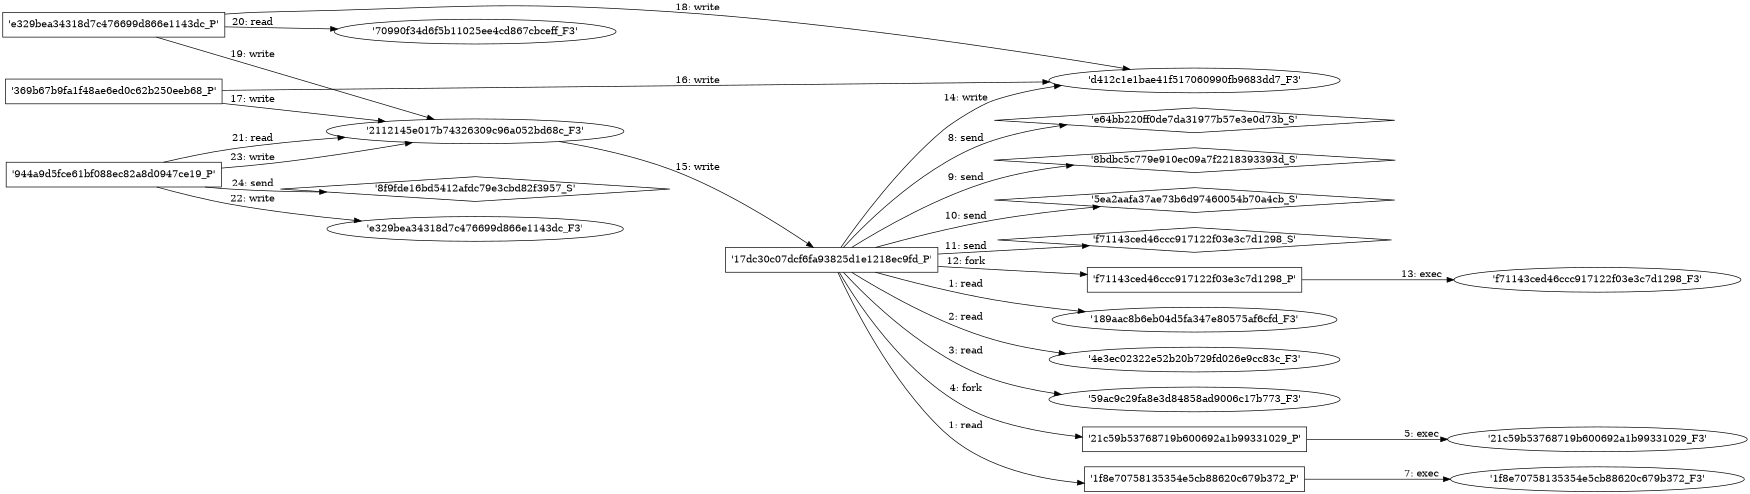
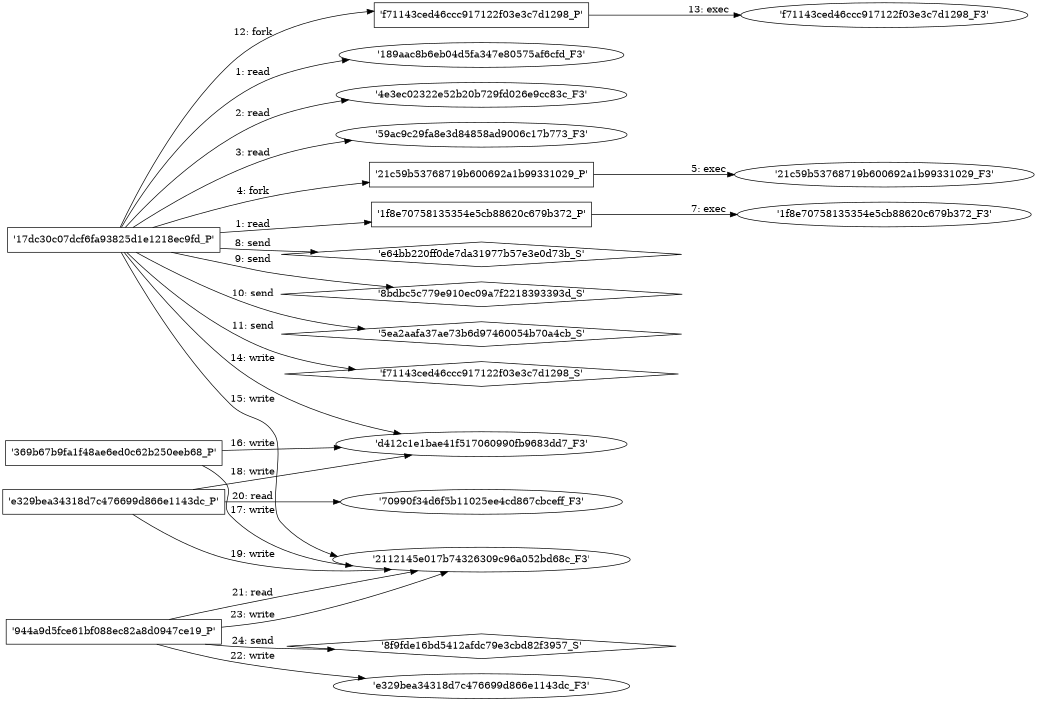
(690, 177) -> (237, 410)
